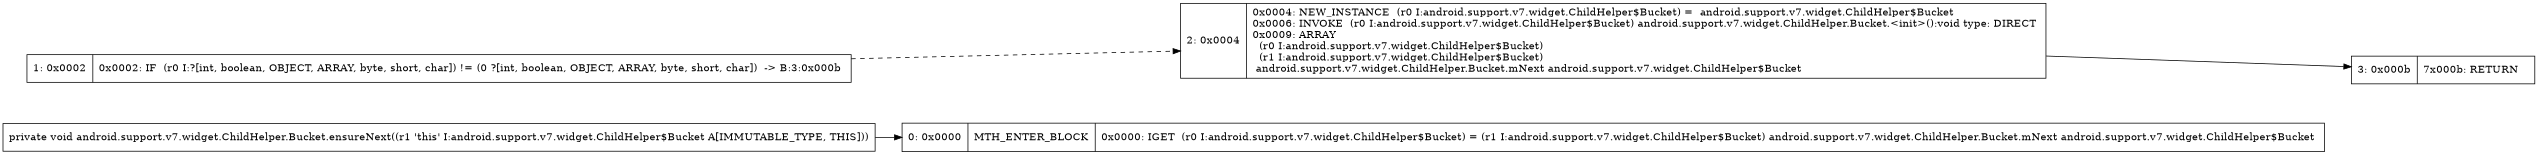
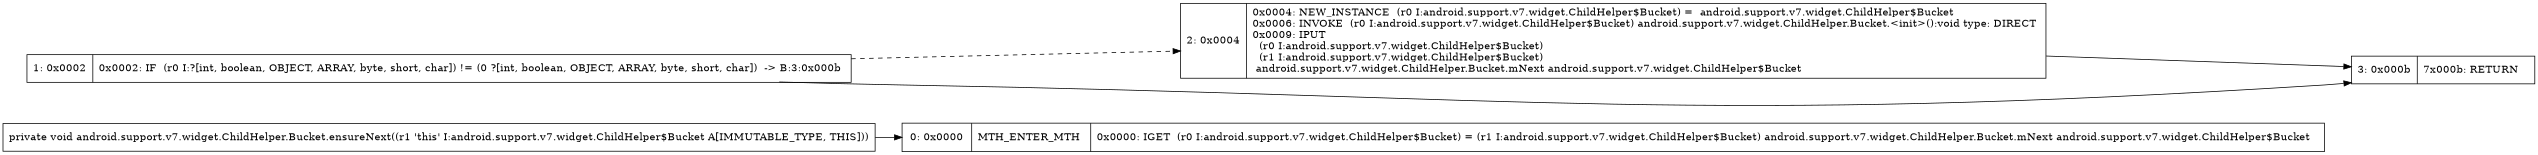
(1298, 35) -> (1292, 35)
none -> (1562, 103)
(1032, 137) -> (1029, 137)
